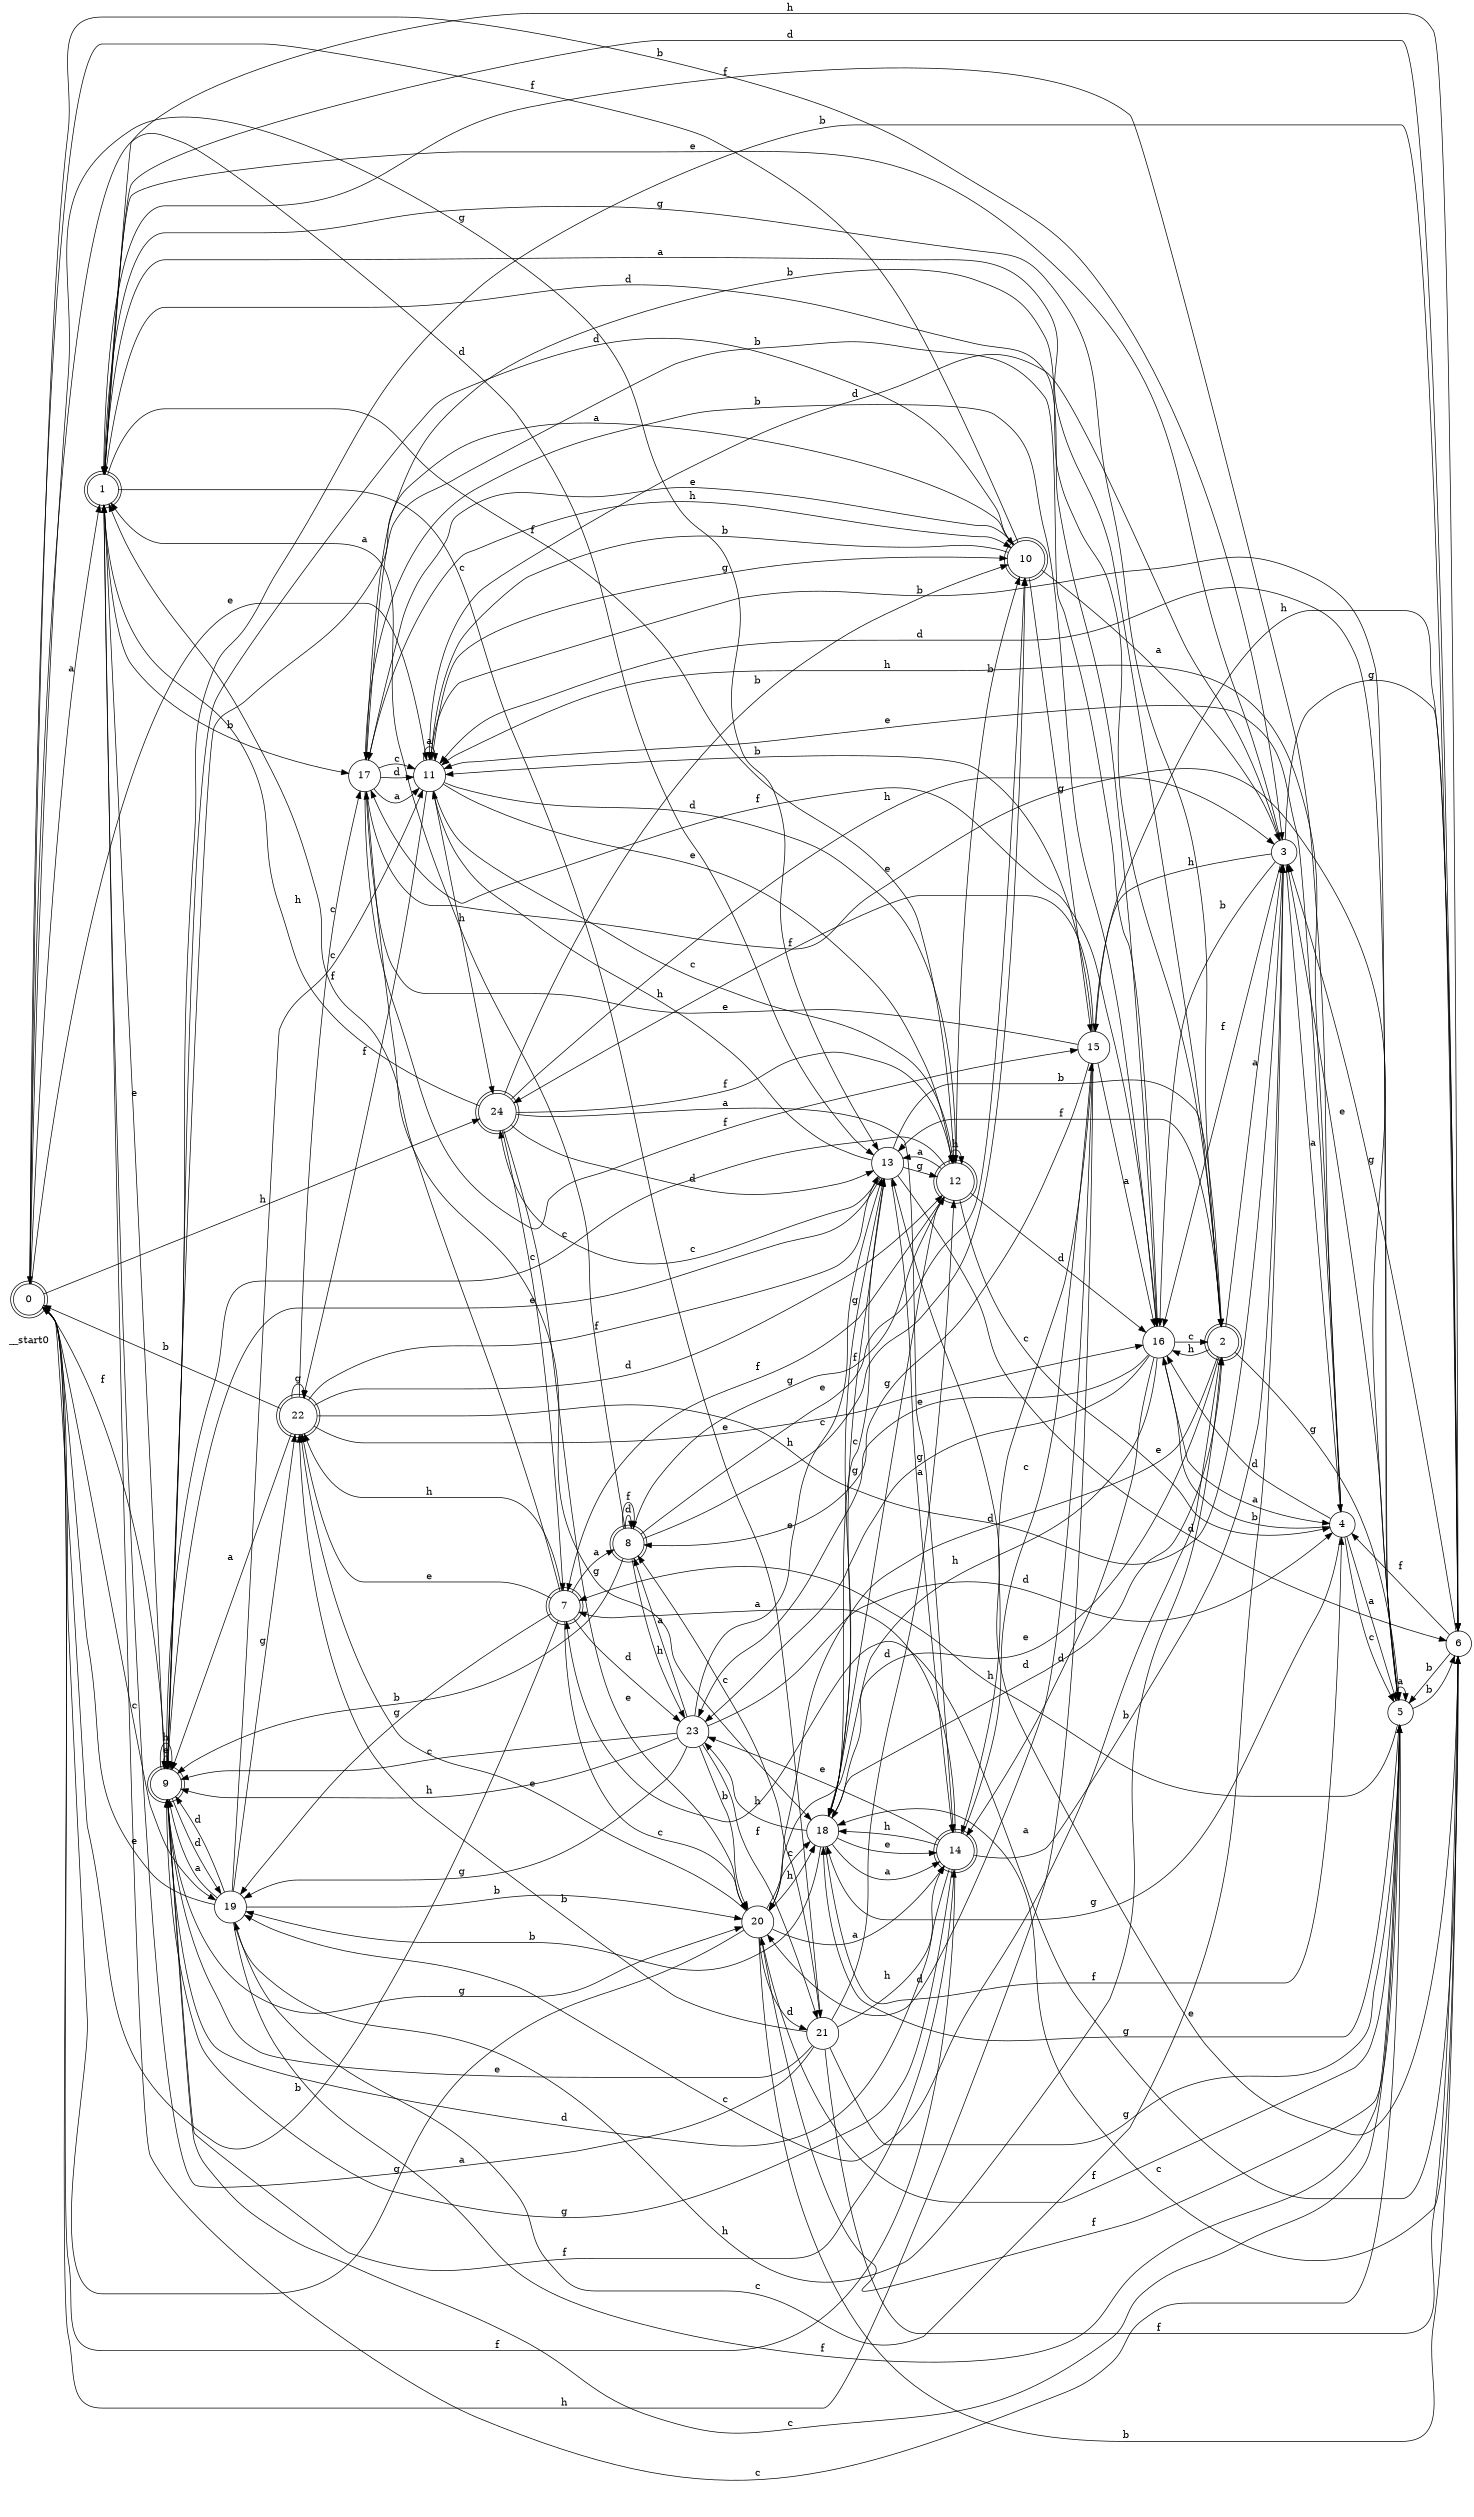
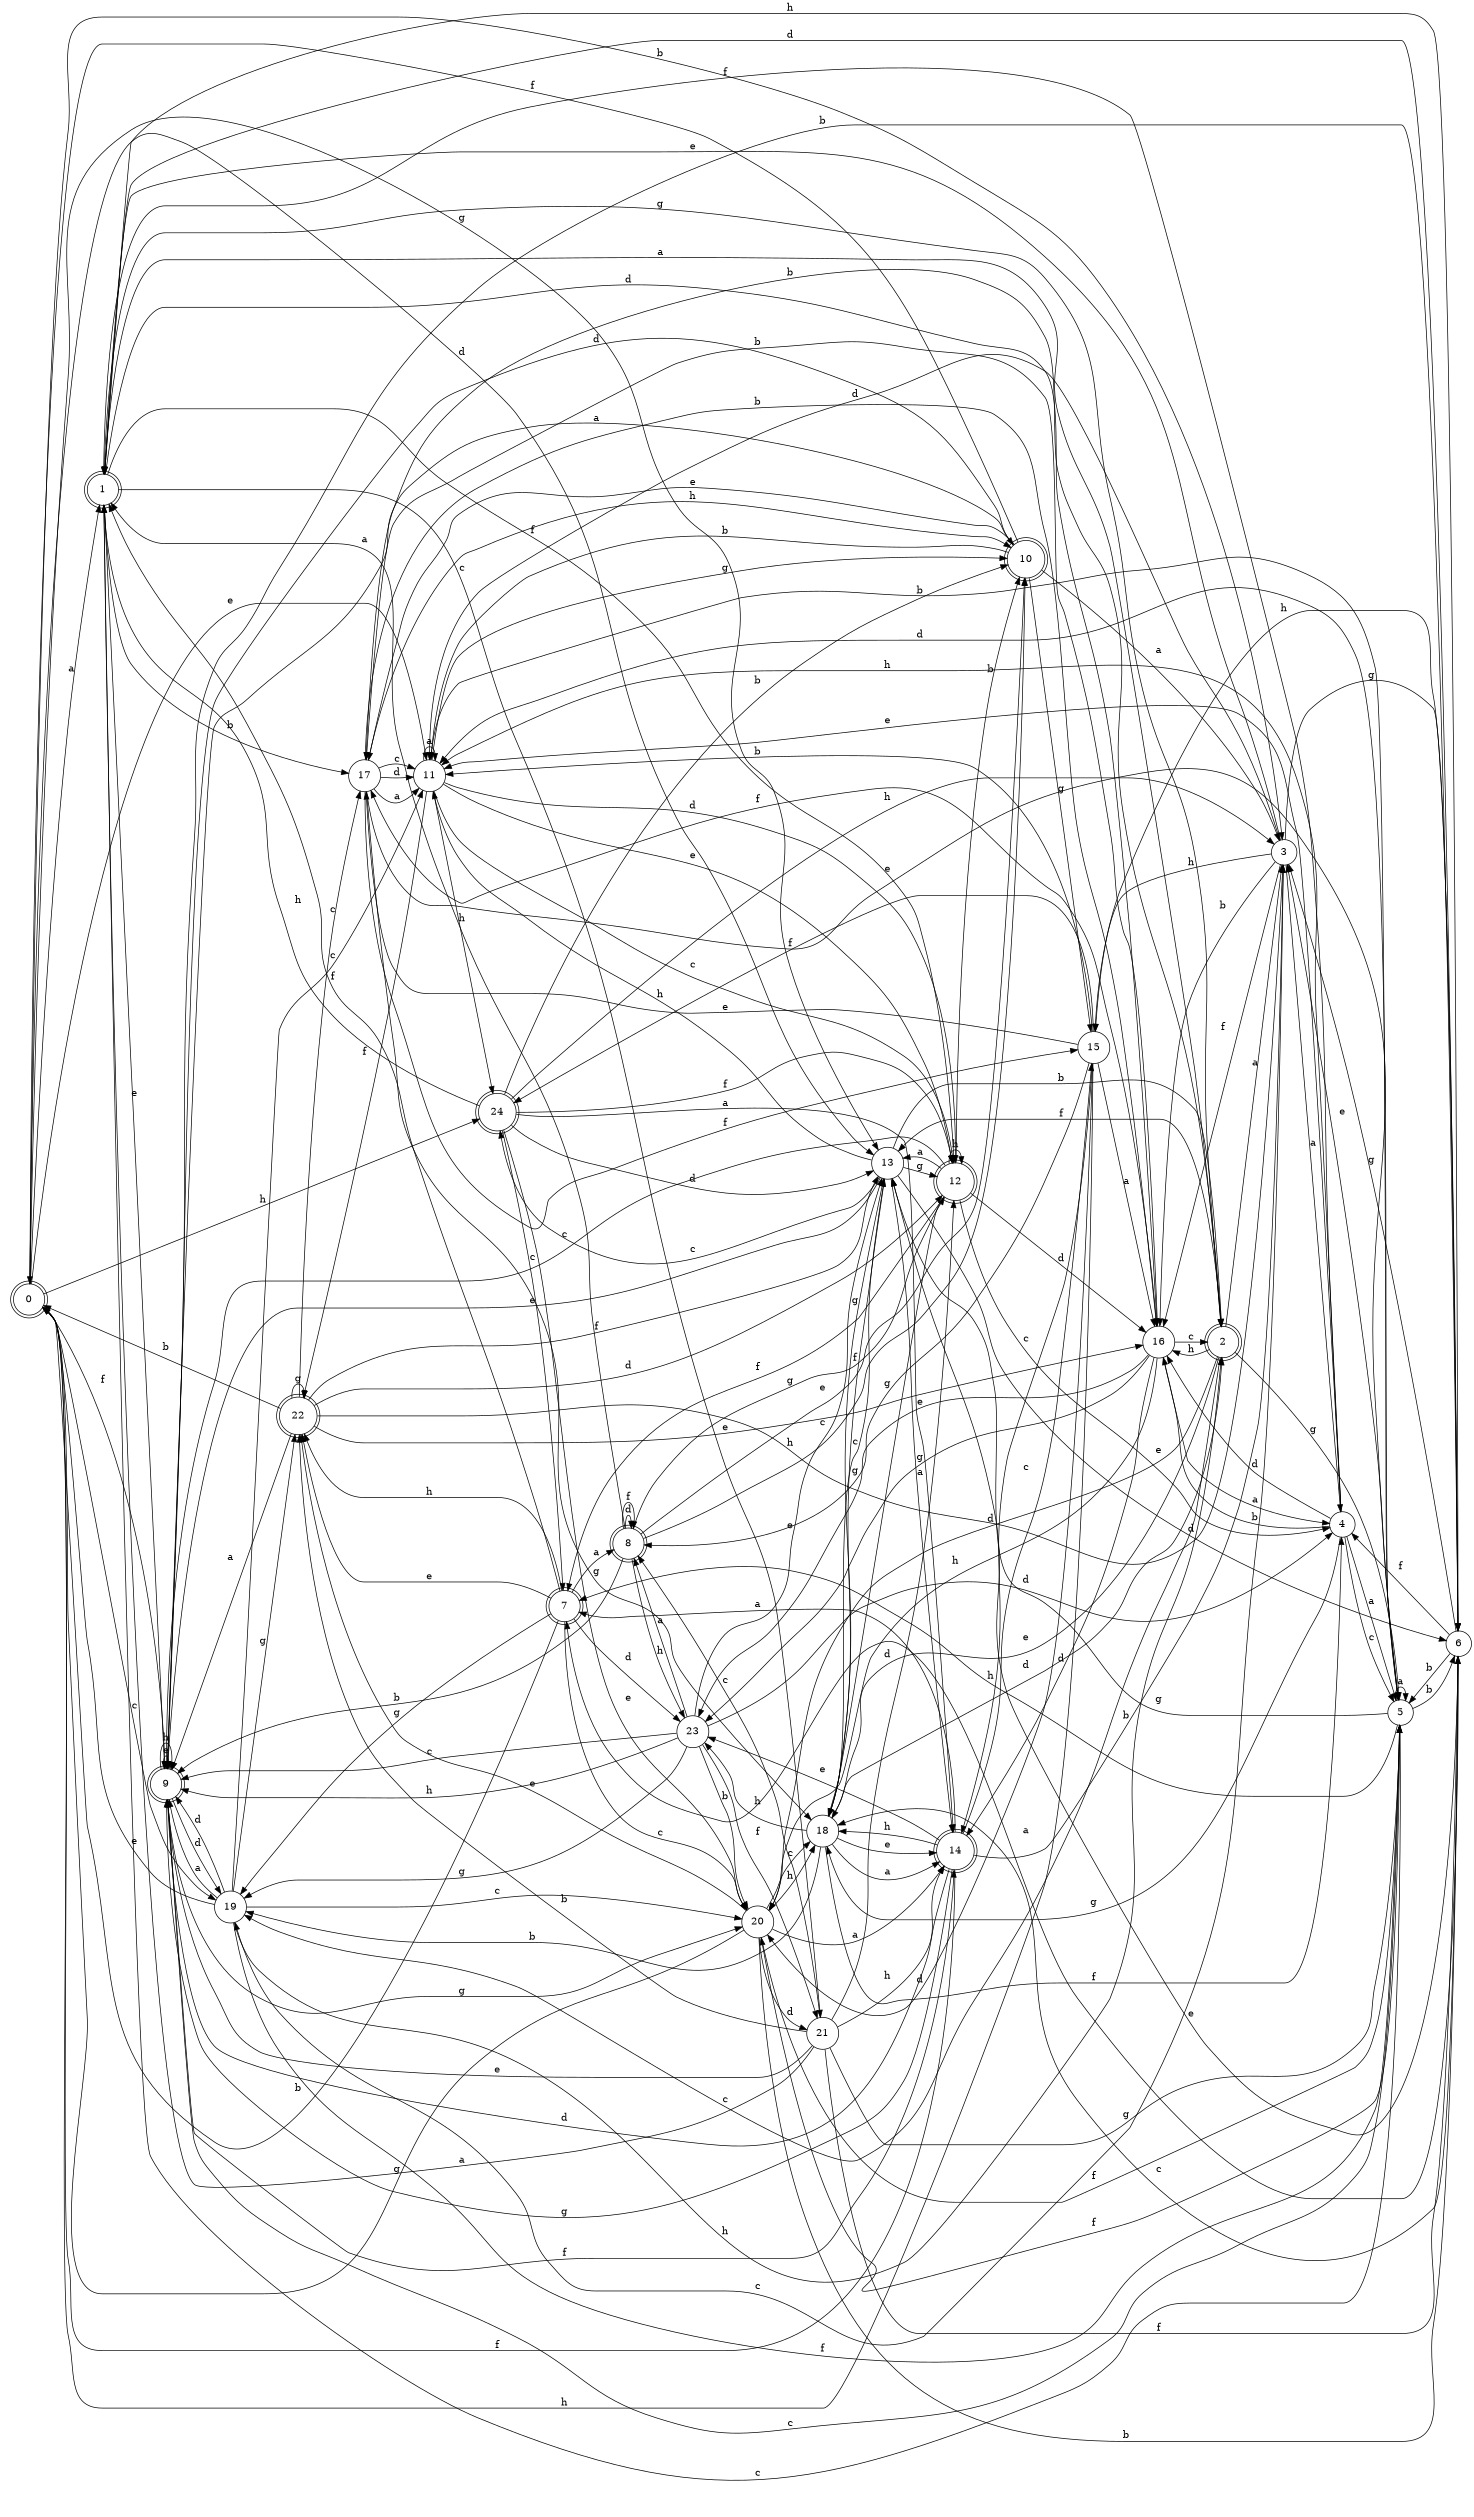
(29, 1341) -> none
(497, 1891) -> (497, 1891)
(1183, 2037) -> (1047, 1605)
